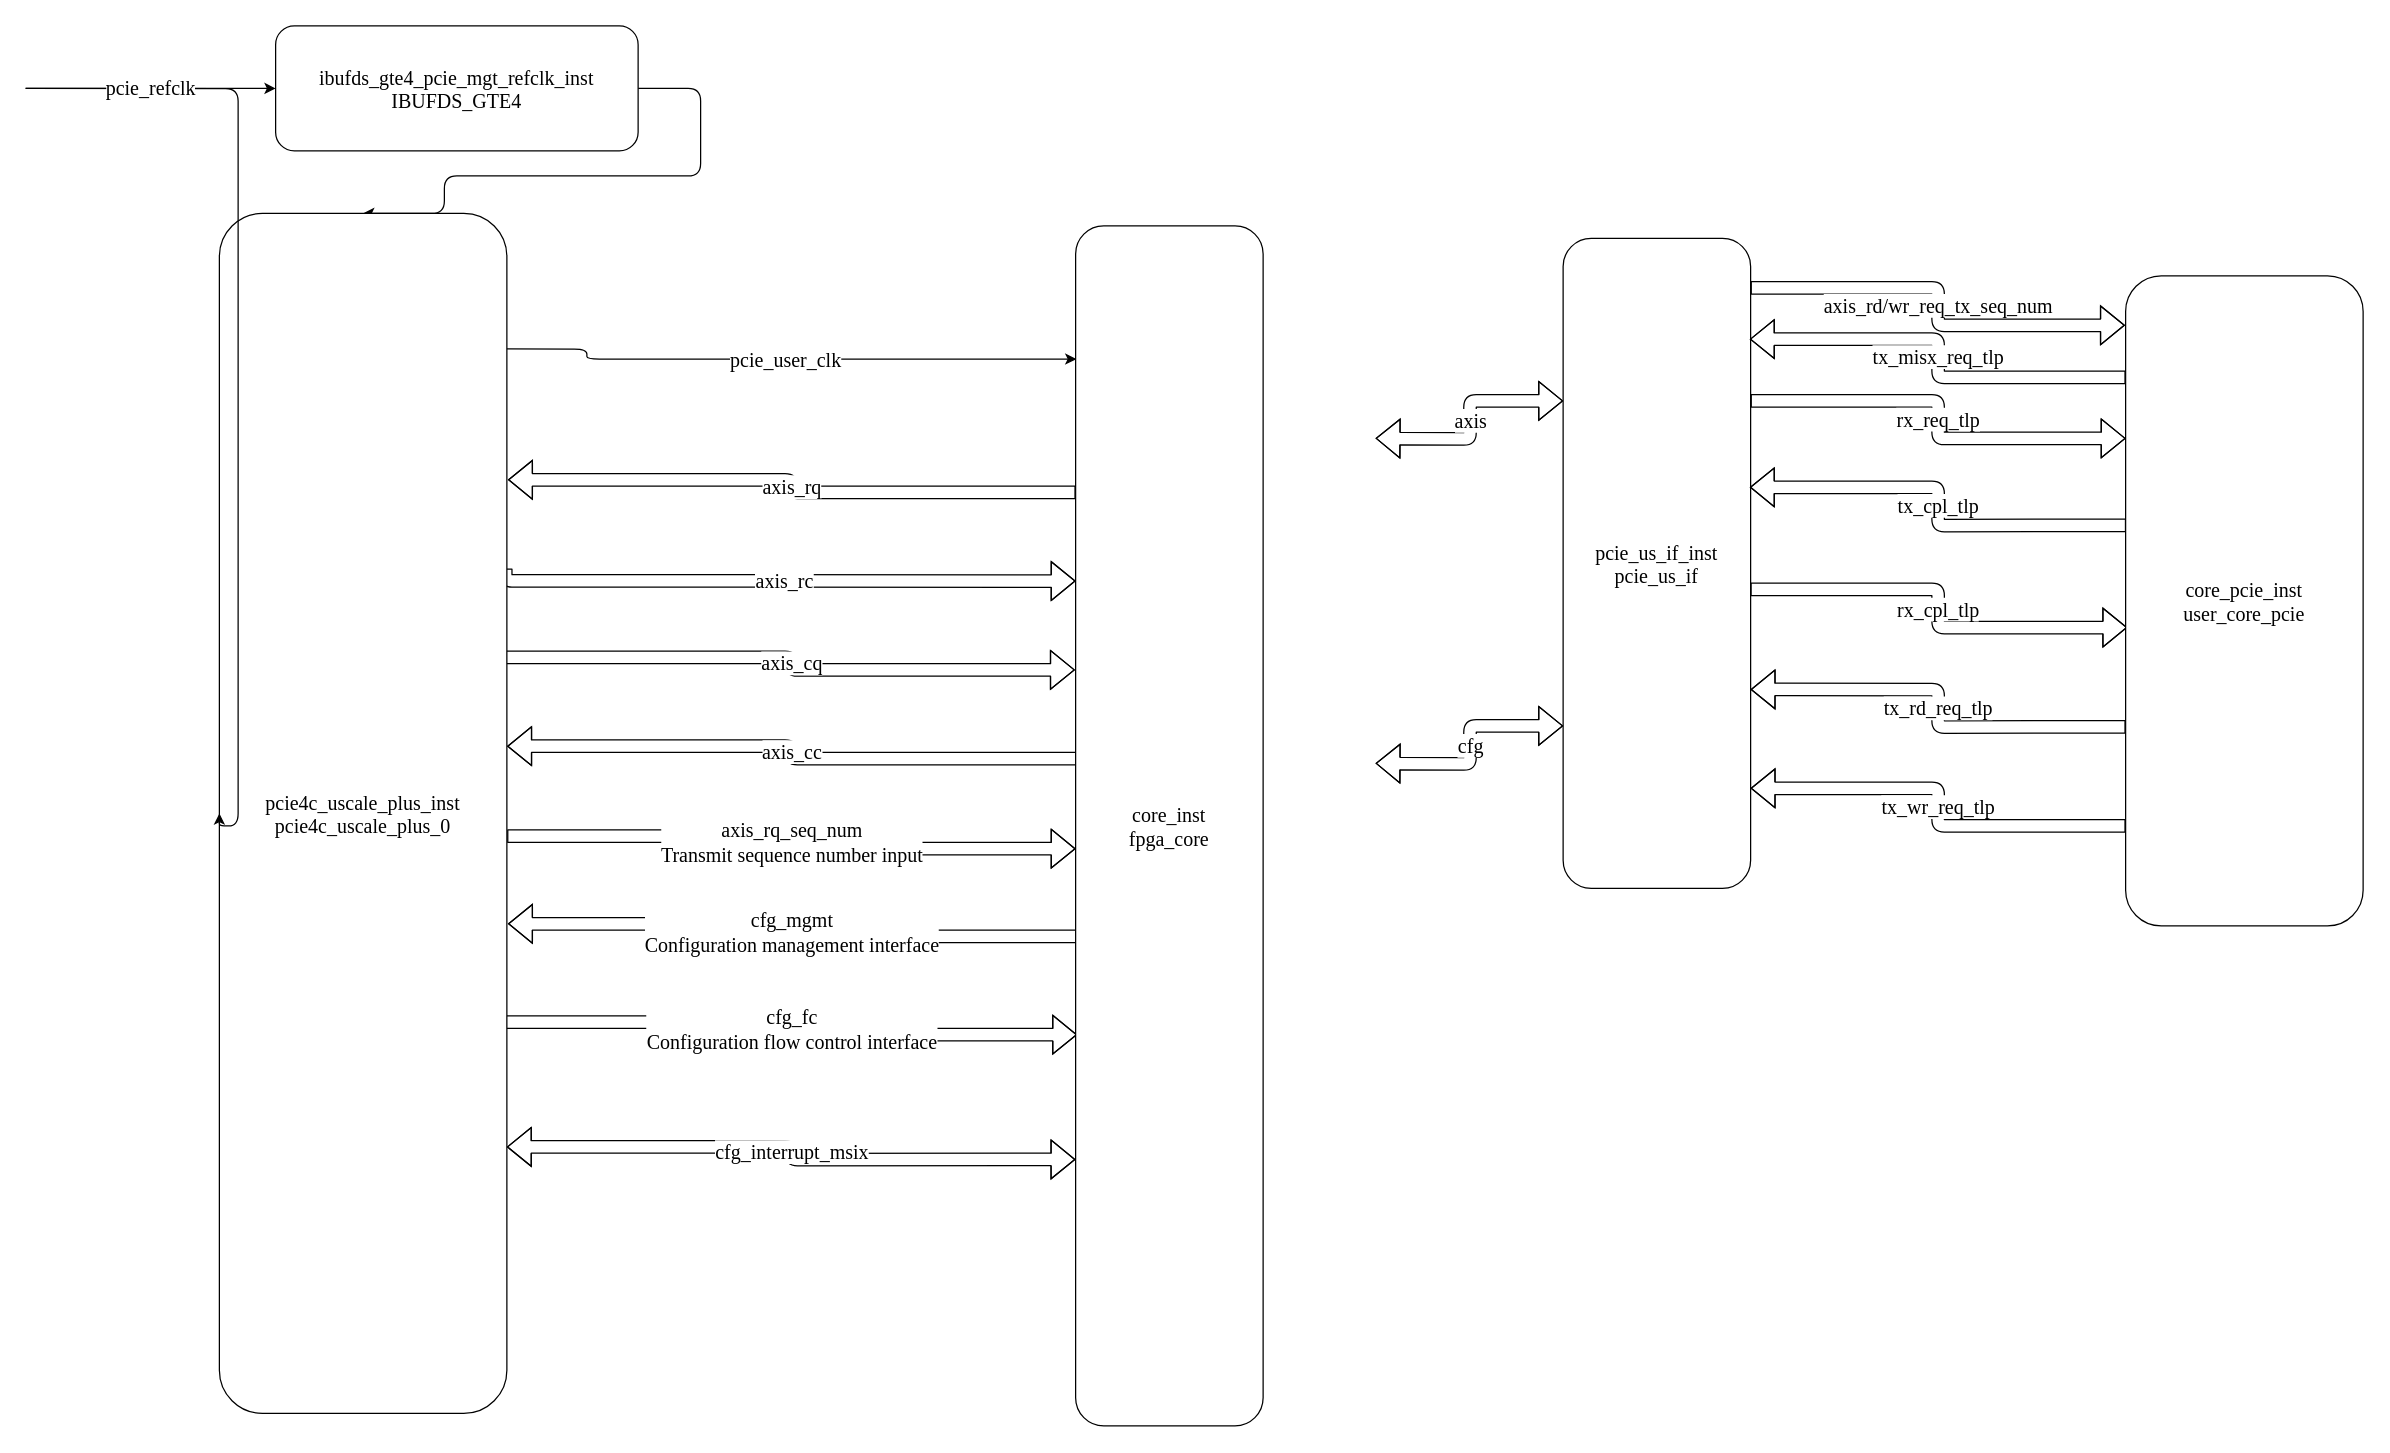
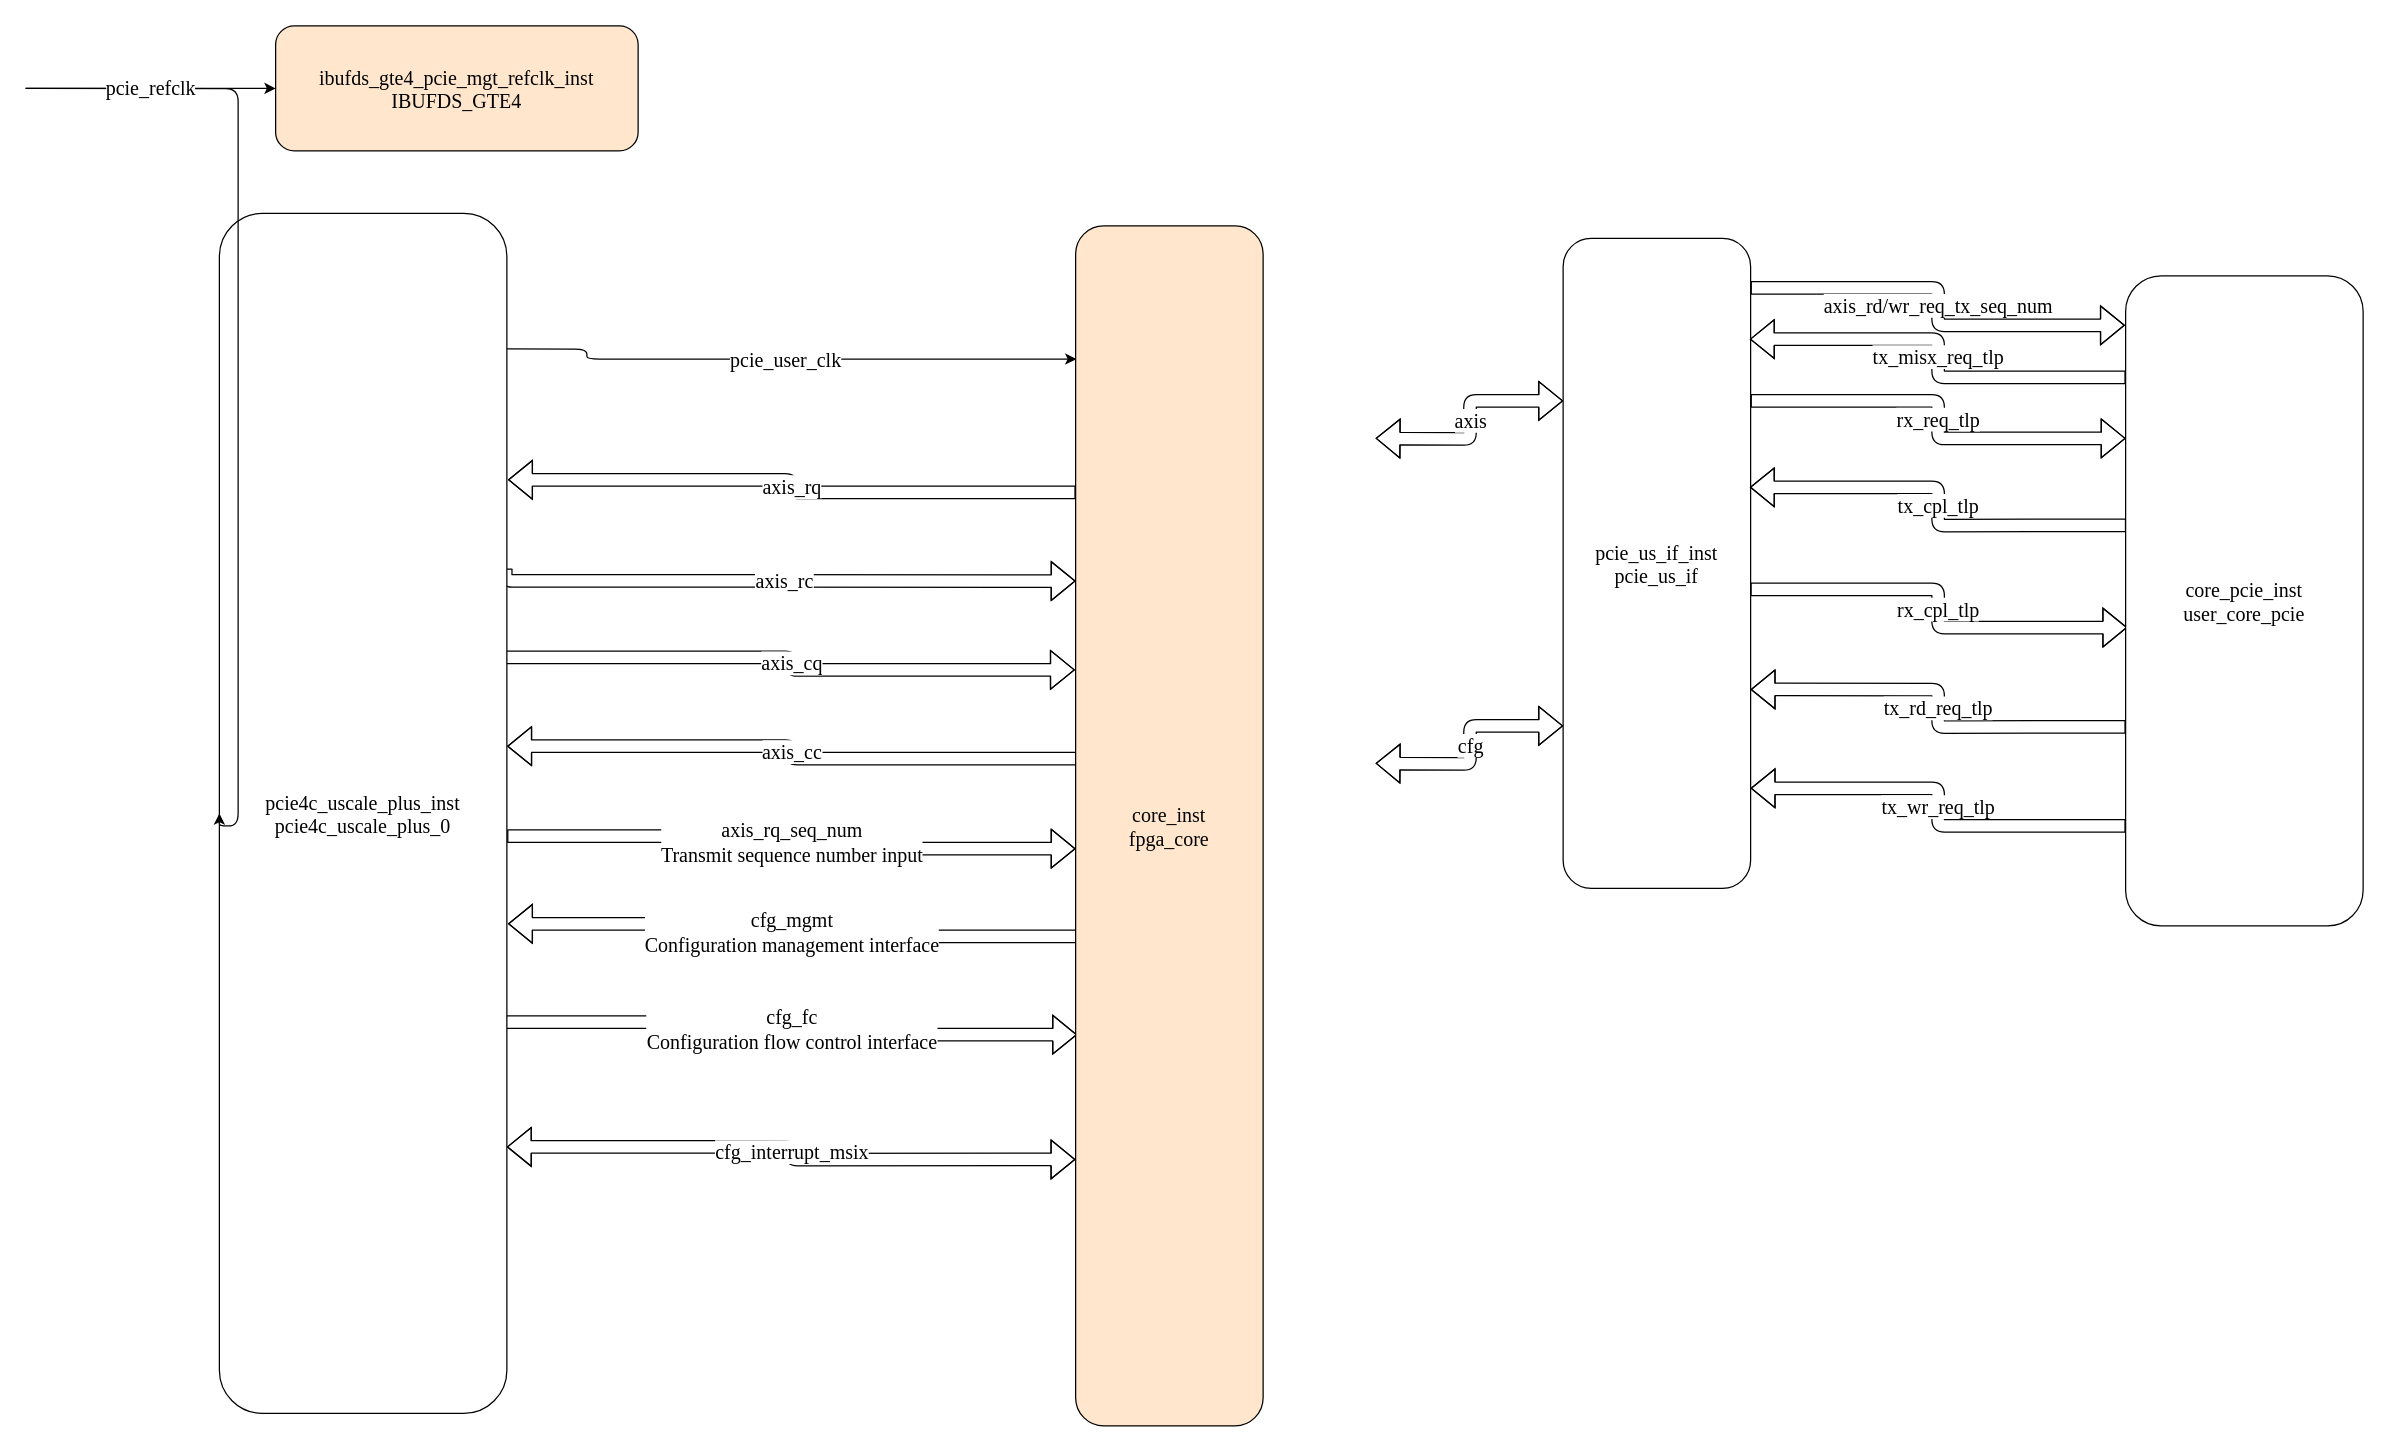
(457, 88) -> (457, 88)
(624, 176) -> none
(1169, 826) -> (1169, 826)
